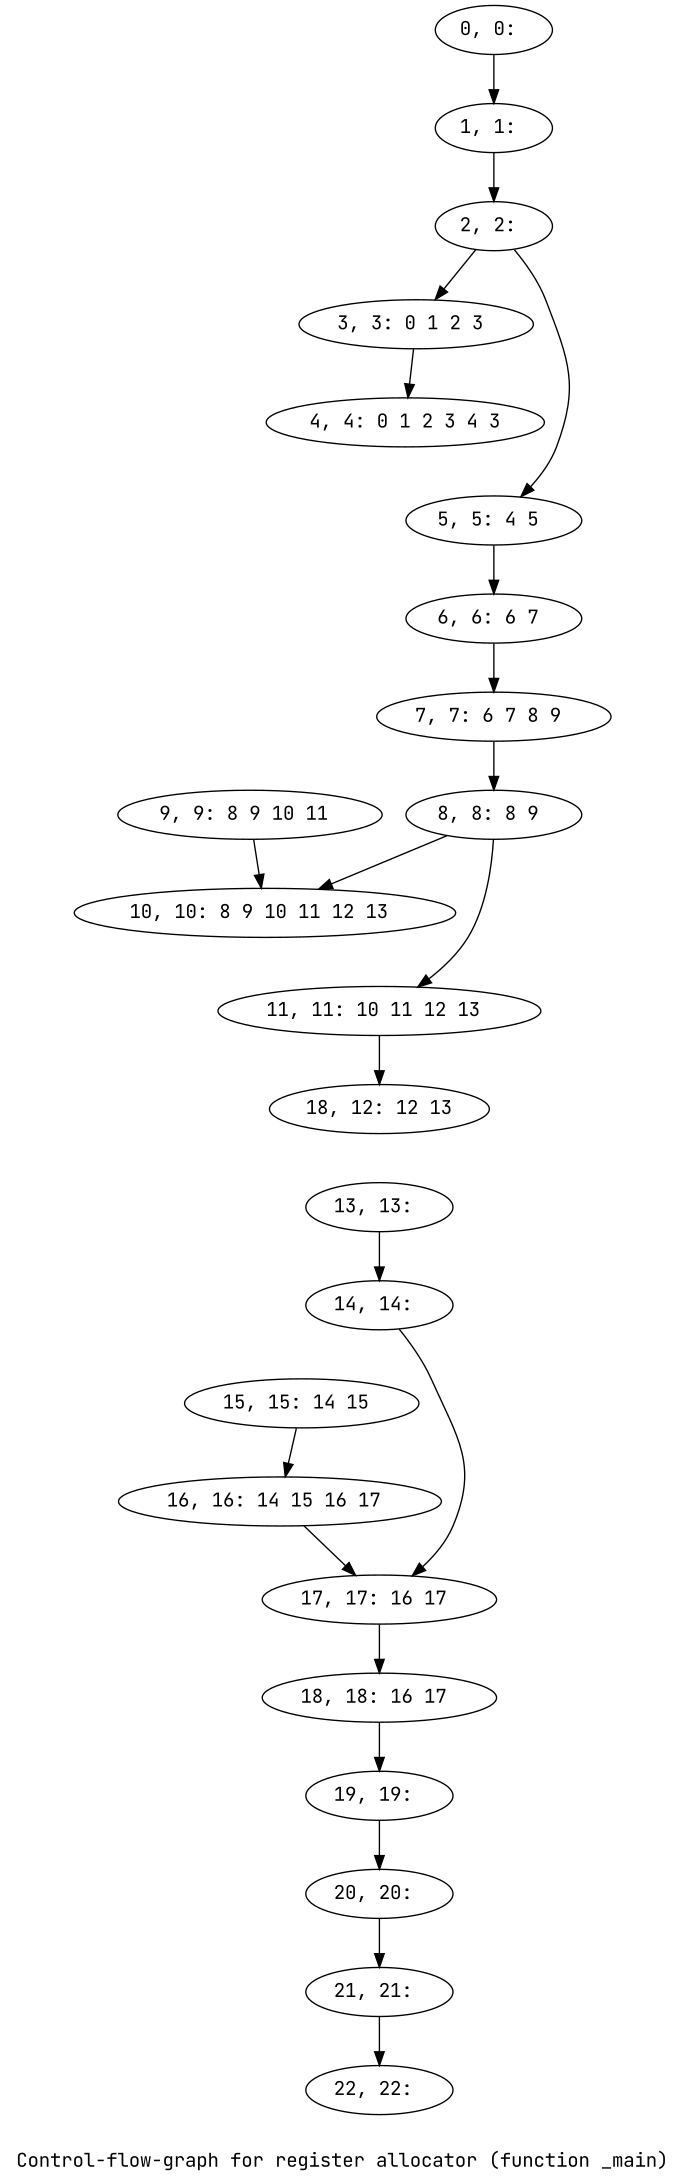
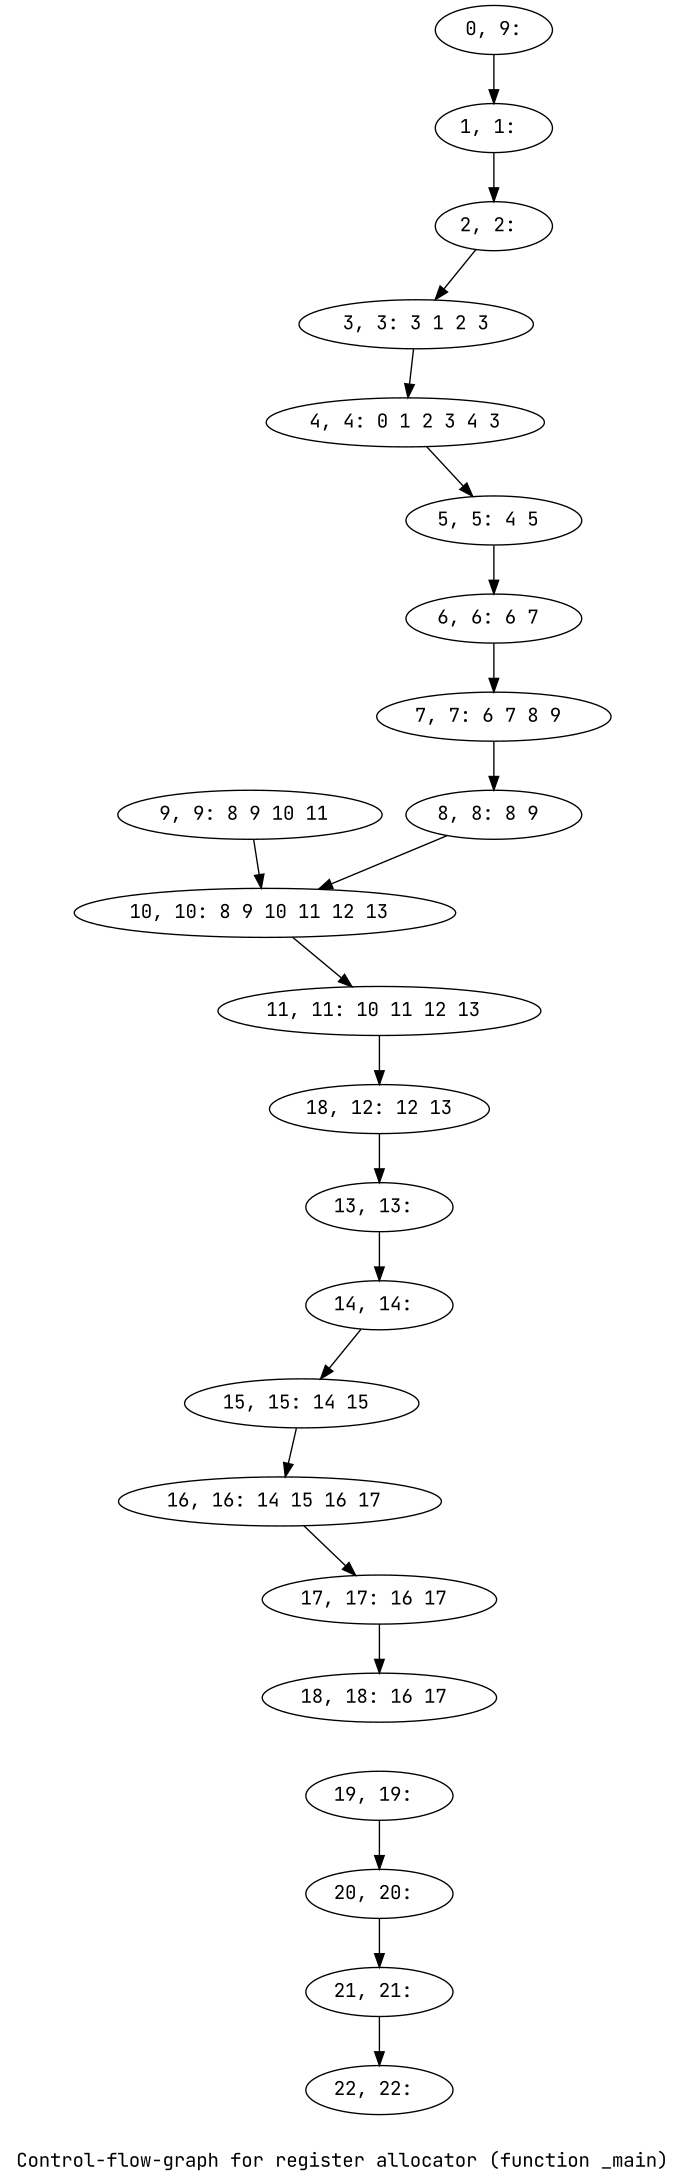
(494, 30) -> (494, 30)
(416, 324) -> (416, 324)
(567, 367) -> (445, 466)
(478, 917) -> (317, 958)
none -> (379, 1151)
(460, 1446) -> (345, 1349)
(379, 1740) -> none
